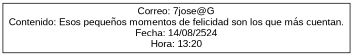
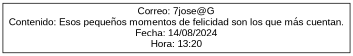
(176, 33) -> (176, 33)
